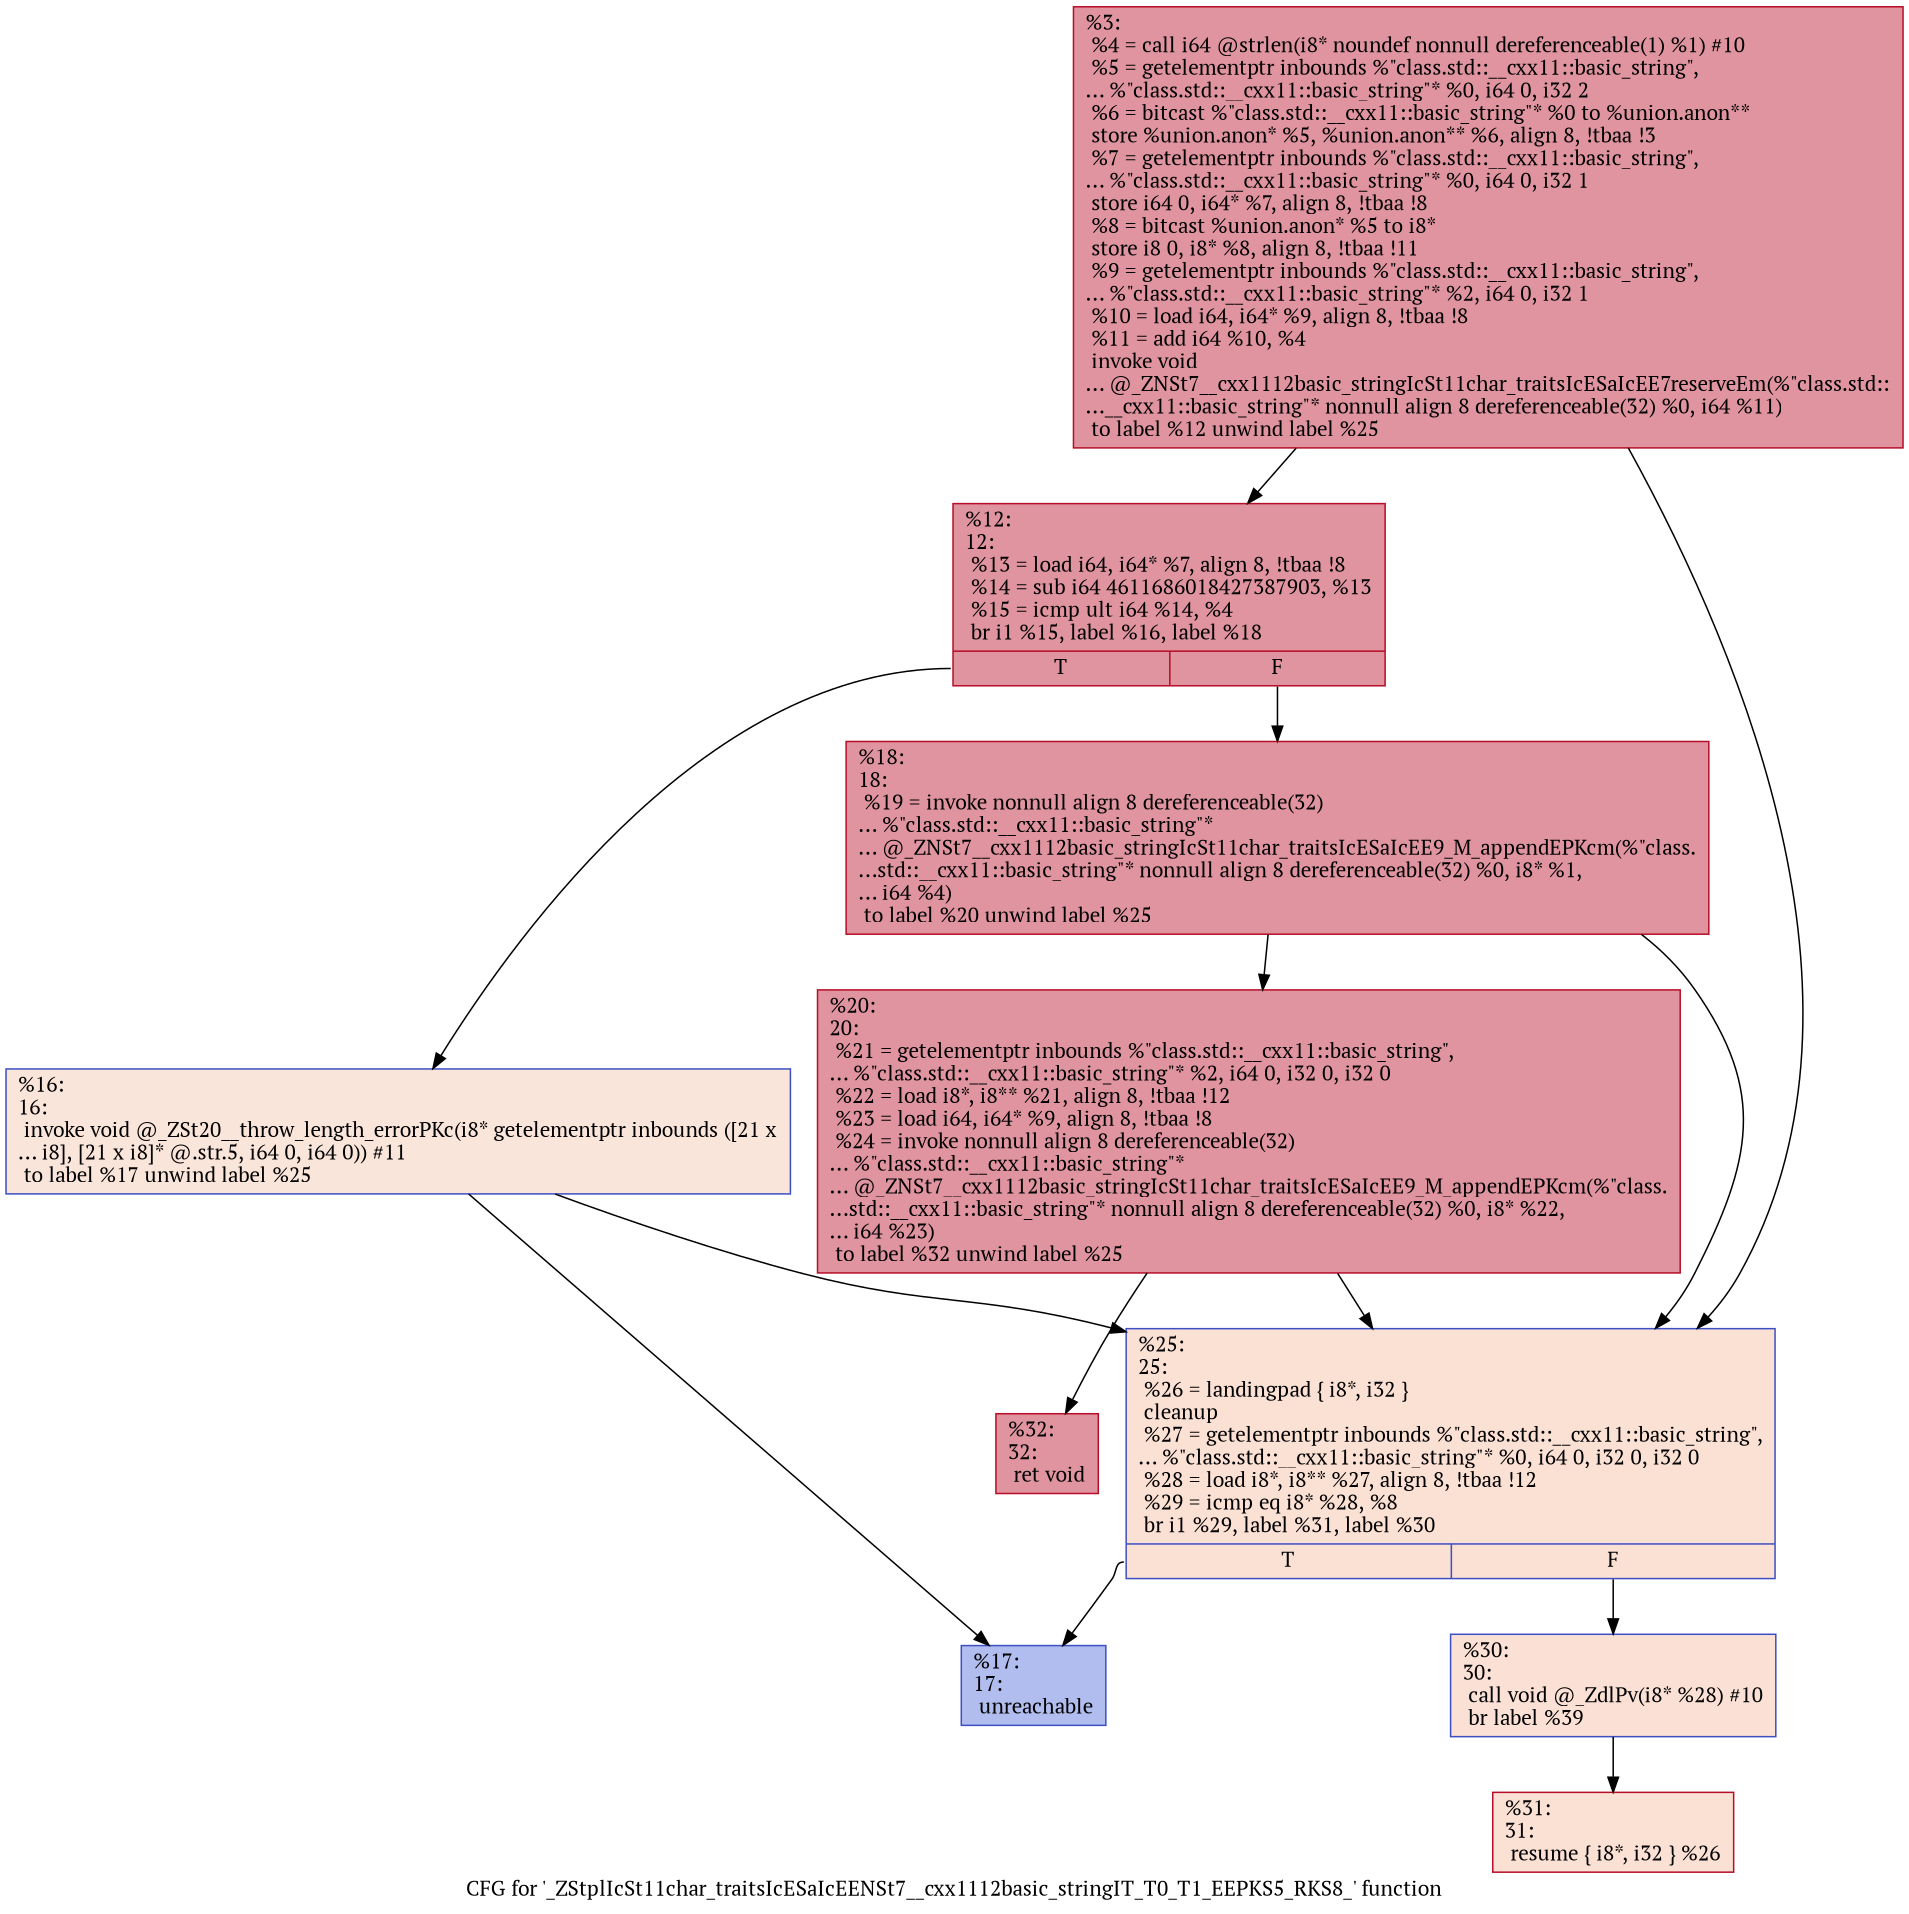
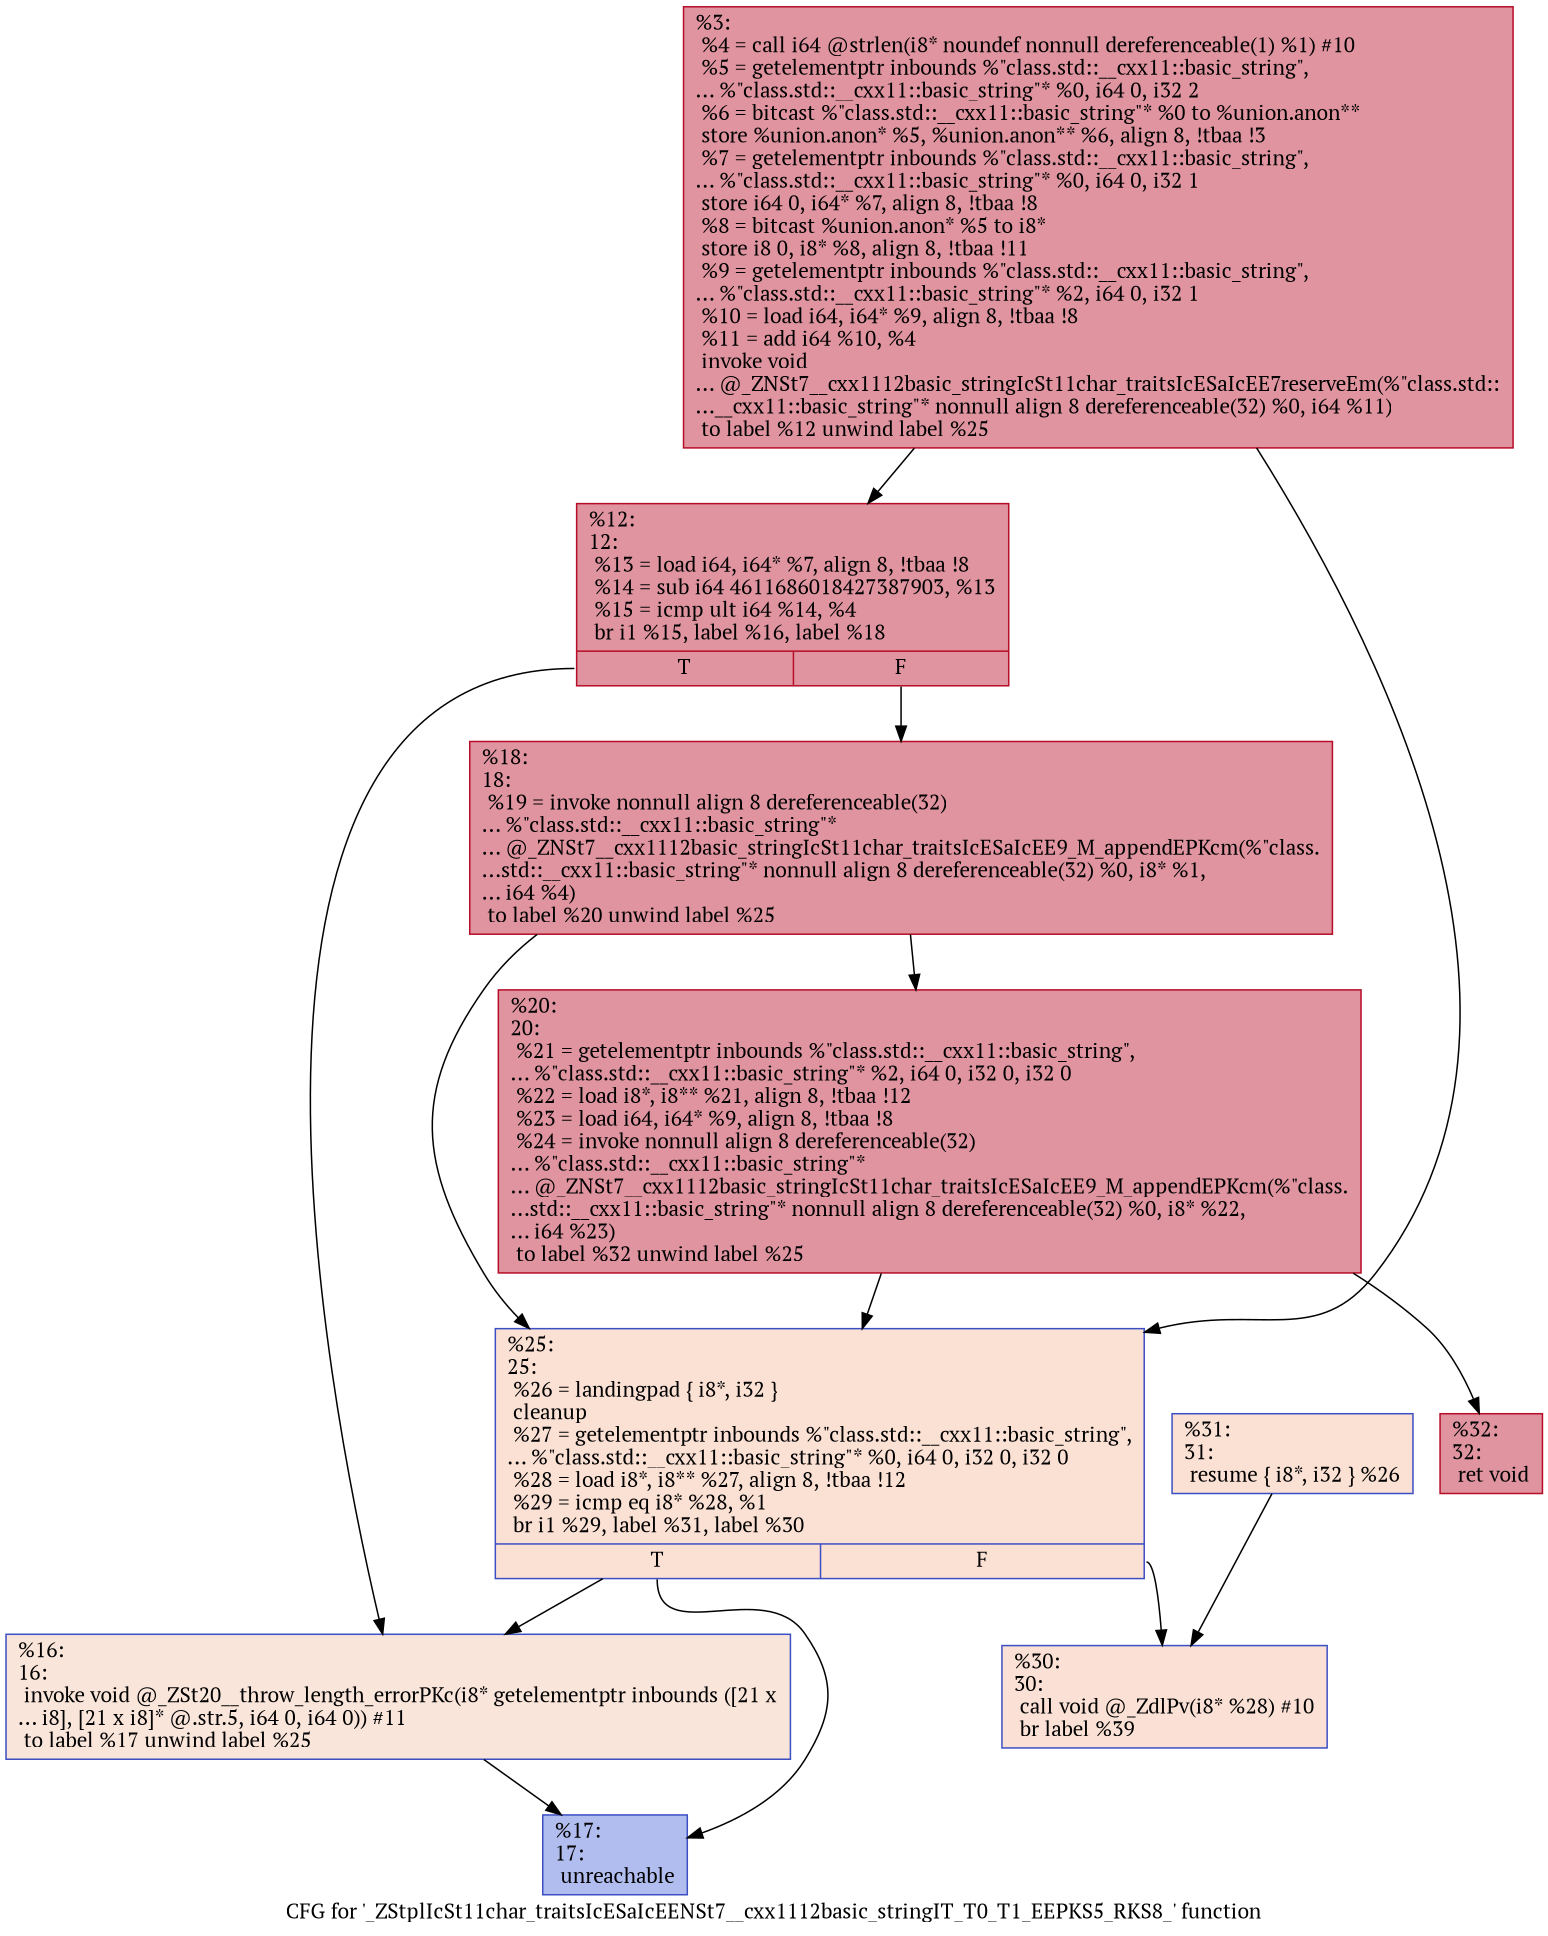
(829, 1280) -> (561, 1603)
(1268, 1503) -> (638, 1503)
(1613, 1757) -> (1235, 1563)
(1613, 1832) -> (1293, 1454)
